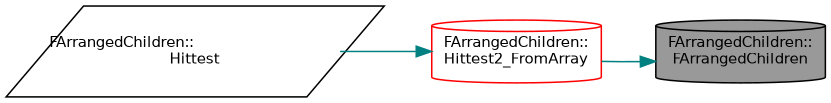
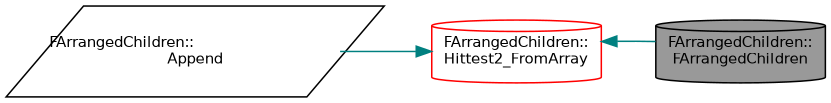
(195, 51) -> (195, 51)
(621, 62) -> (636, 41)
